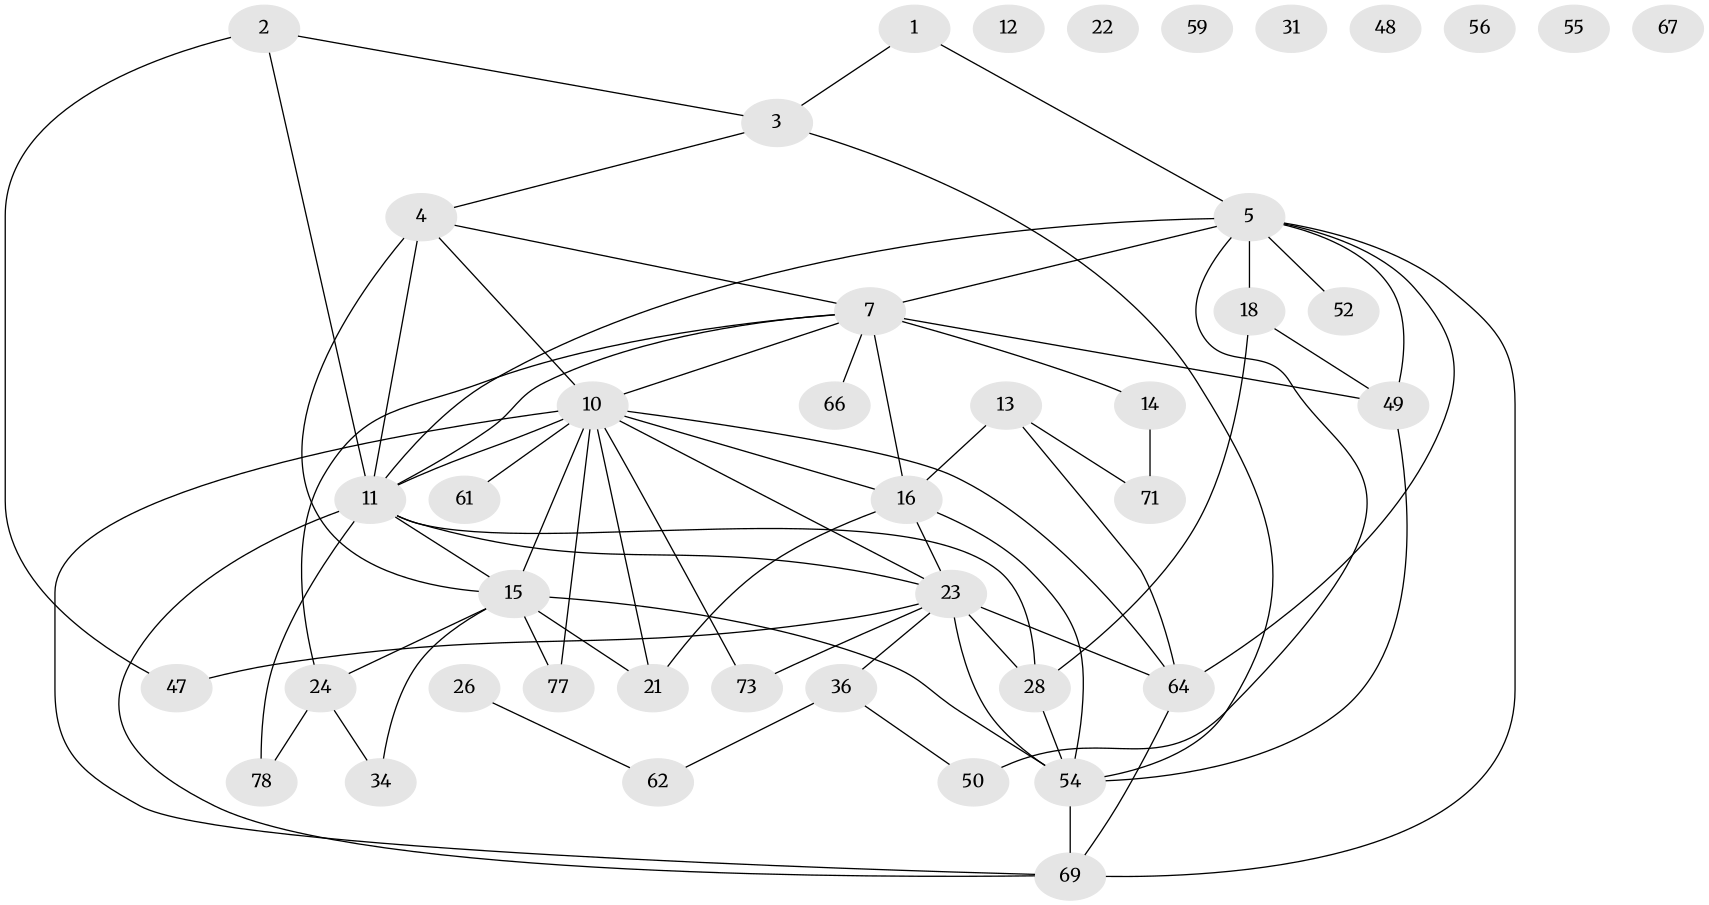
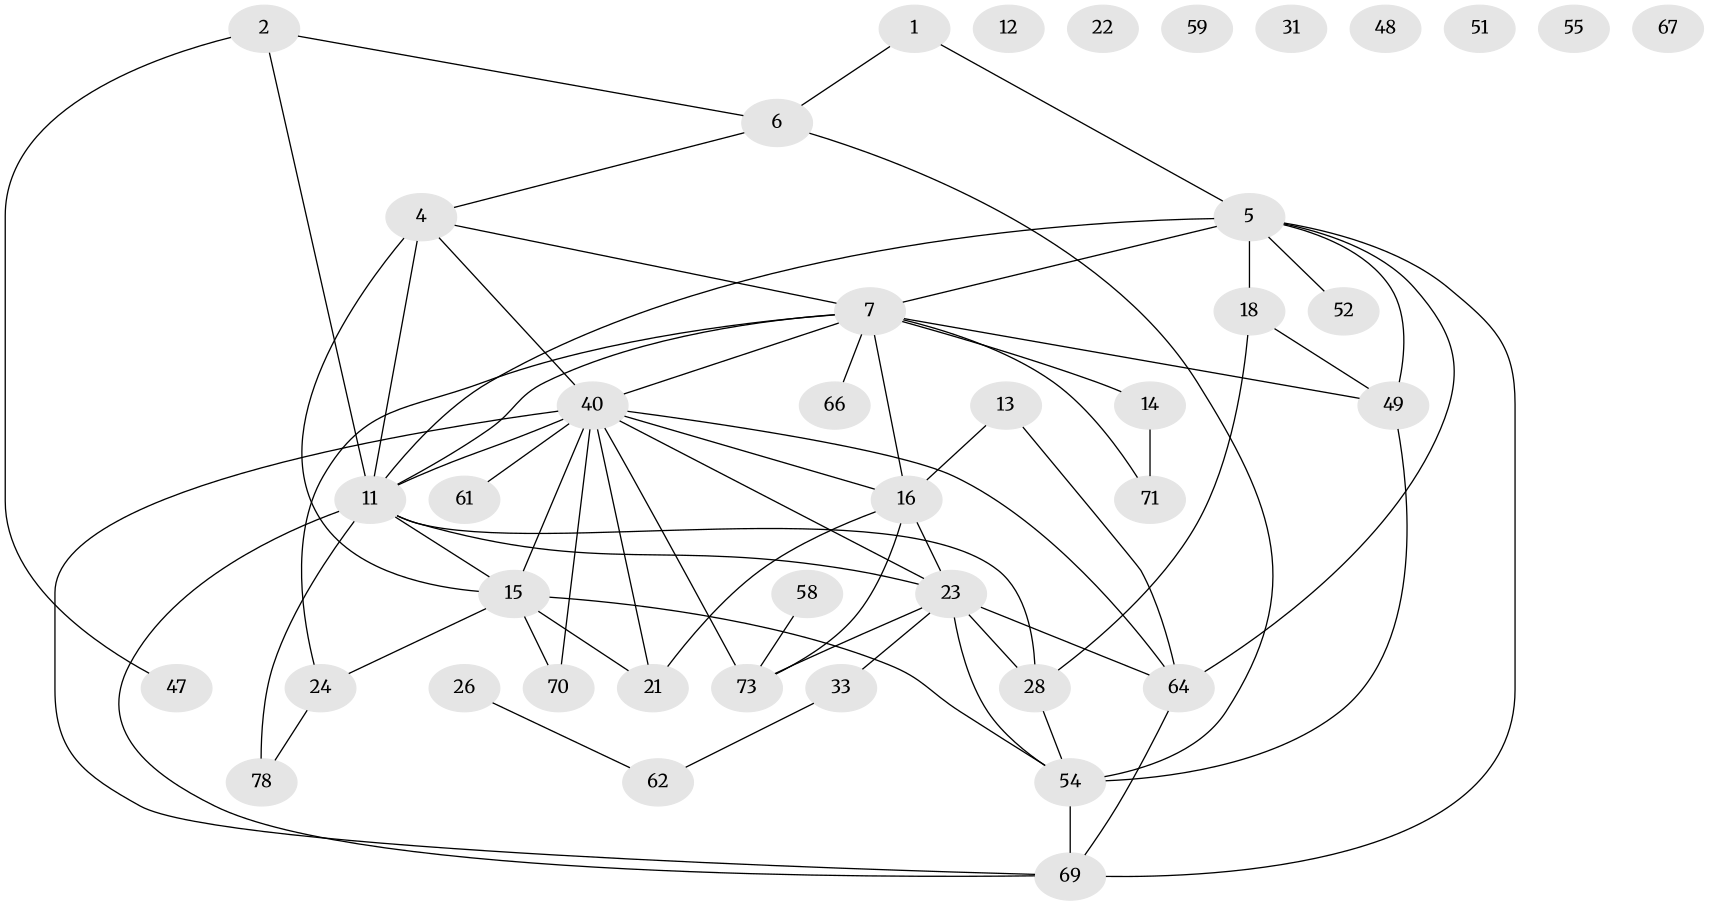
(1480, 29) -> (1480, 29)
(777, 123) -> (777, 123)
(593, 406) -> (593, 406)
(1078, 453) -> (1038, 372)
none -> (807, 594)
(1061, 607) -> (857, 614)
(546, 642) -> none
(559, 688) -> (559, 688)
(841, 688) -> (841, 688)
(381, 782) -> none
(973, 782) -> none
